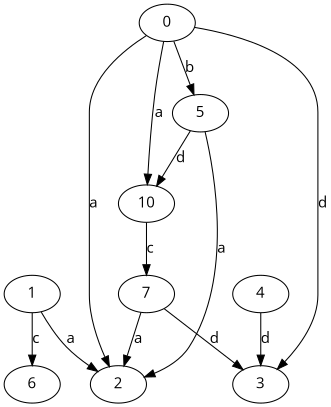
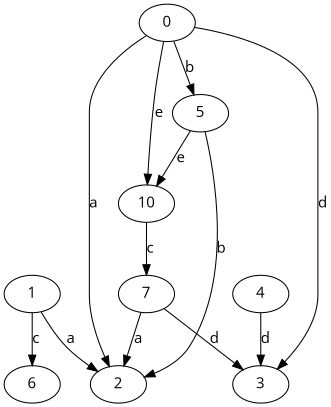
(159, 113) -> (159, 113)
(181, 158) -> (181, 158)
(221, 249) -> (221, 249)
